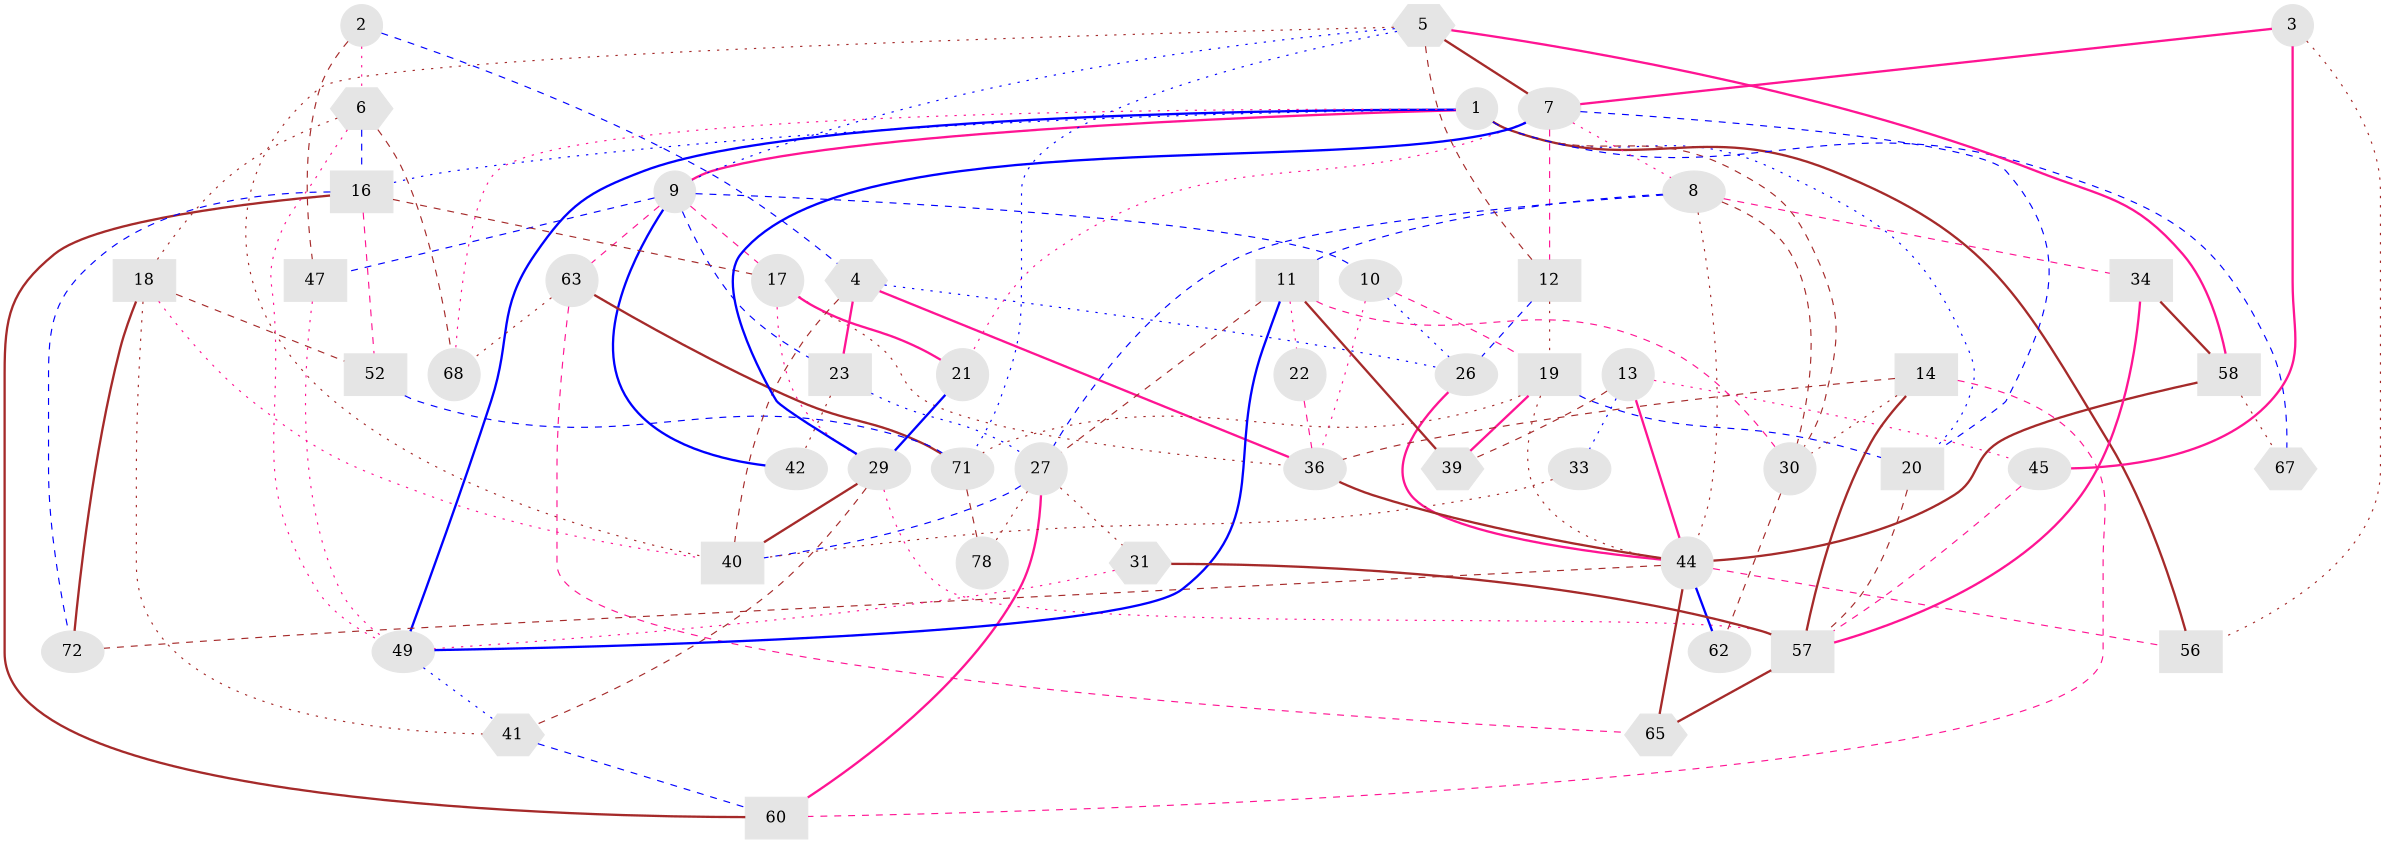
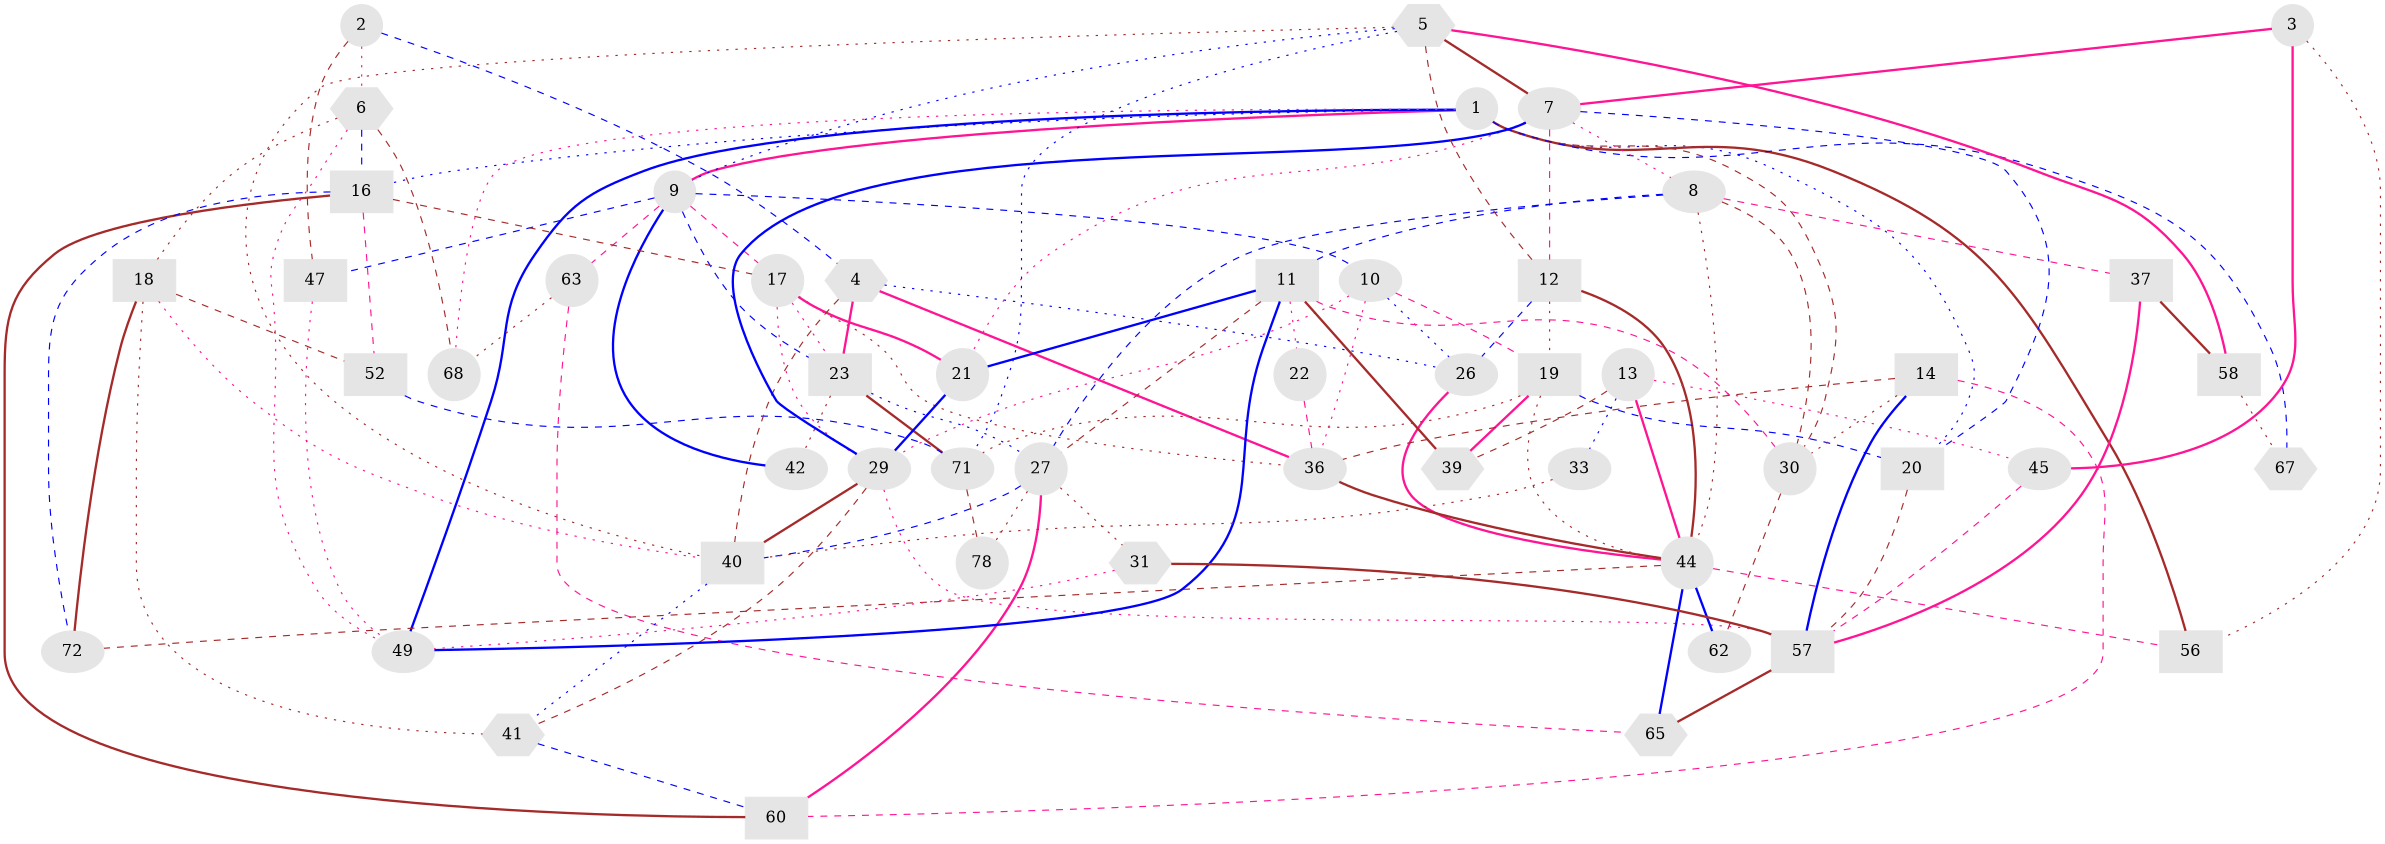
(2141, 280) -> (2141, 280)
none -> (807, 324)
none -> (1122, 328)
none -> (1125, 375)
(754, 381) -> (904, 424)
(1964, 487) -> (1679, 375)
(1842, 507) -> (1842, 507)
(1671, 652) -> (1671, 652)
(458, 693) -> (615, 655)
